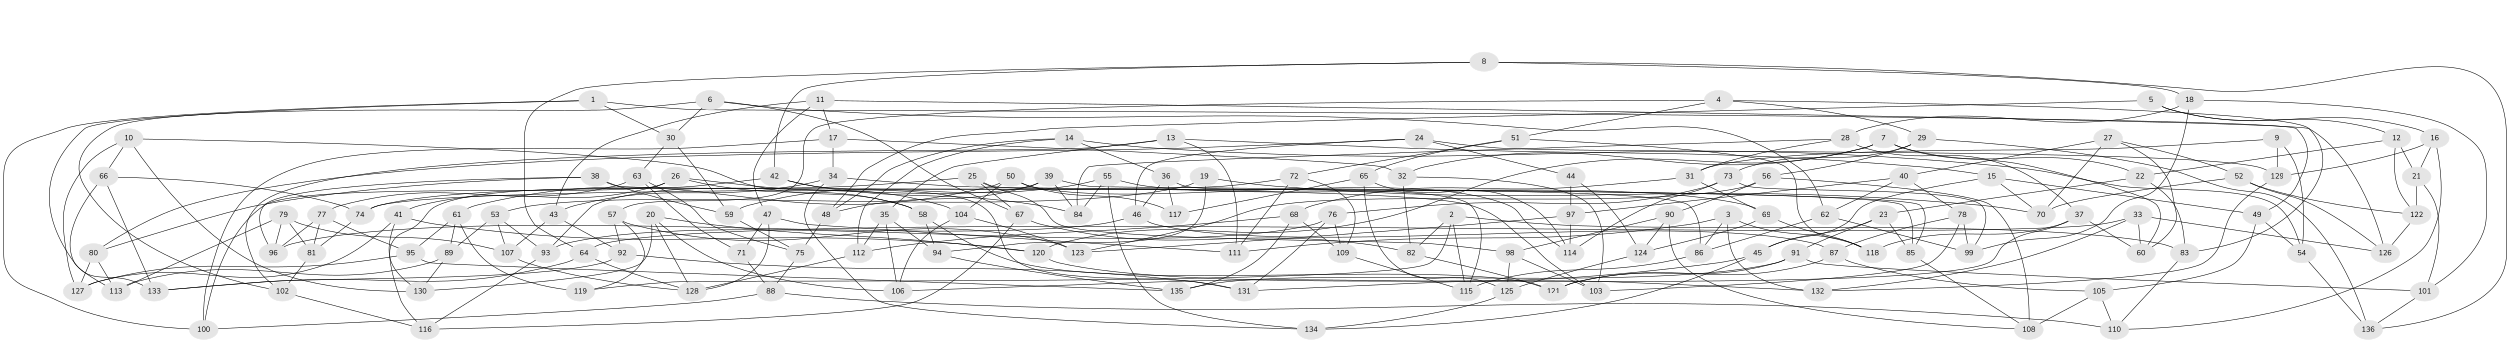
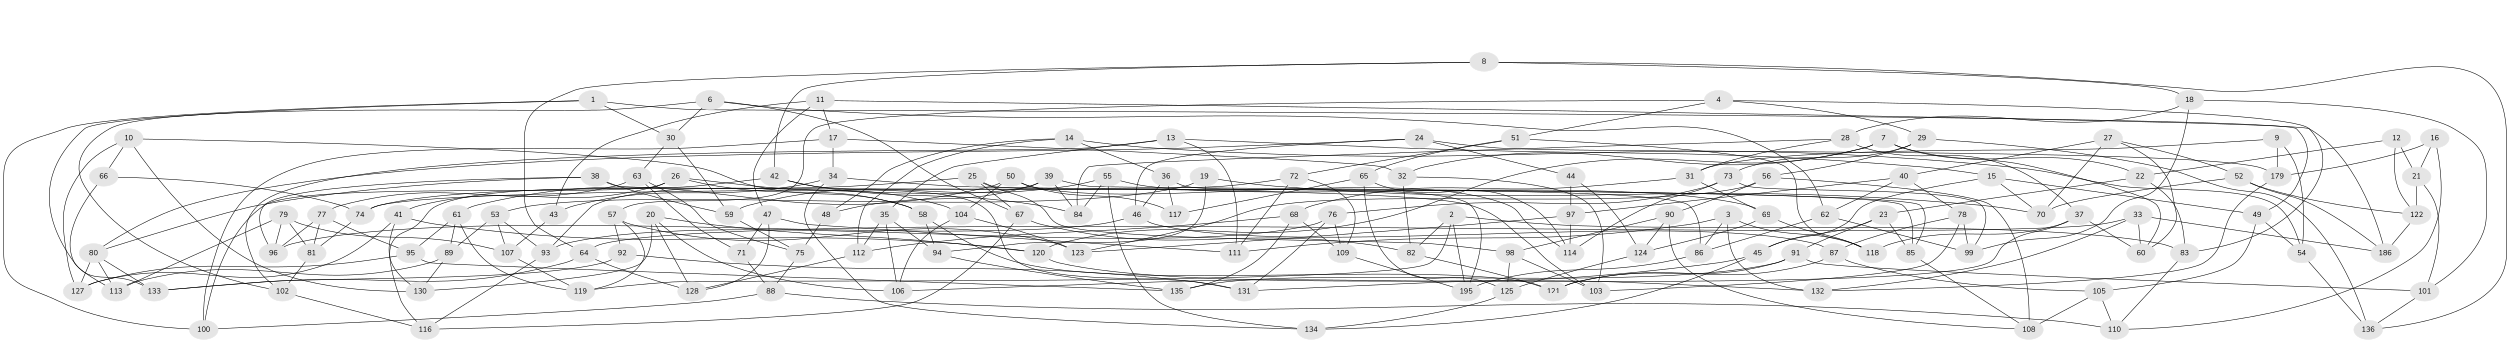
(2151, 100) -> none
(2277, 177) -> (2277, 177)
(125, 224) -> (124, 272)
(588, 234) -> none
(2385, 253) -> (2385, 253)
(597, 279) -> (549, 275)
(1466, 292) -> (1466, 292)
